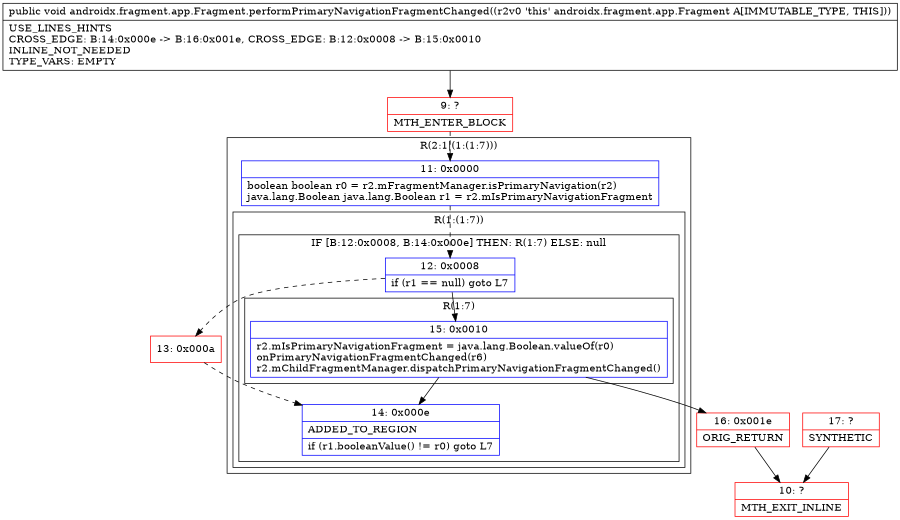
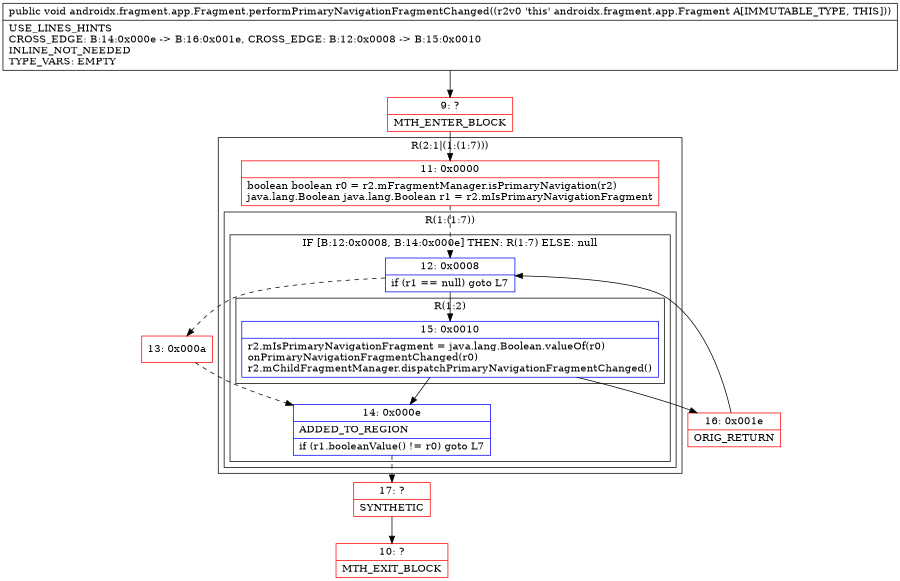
(450, 142) -> (450, 142)
(450, 183) -> (450, 183)
(459, 307) -> (450, 307)
(372, 357) -> (363, 357)
(765, 462) -> (655, 292)
none -> (392, 465)
(792, 508) -> (392, 569)
